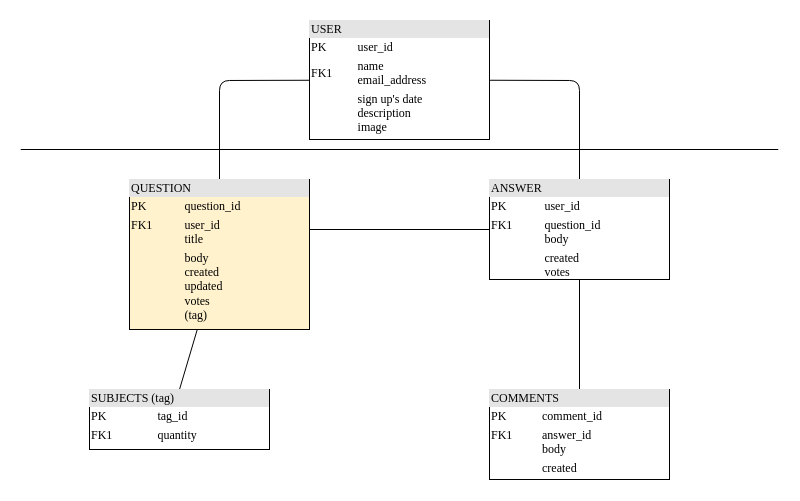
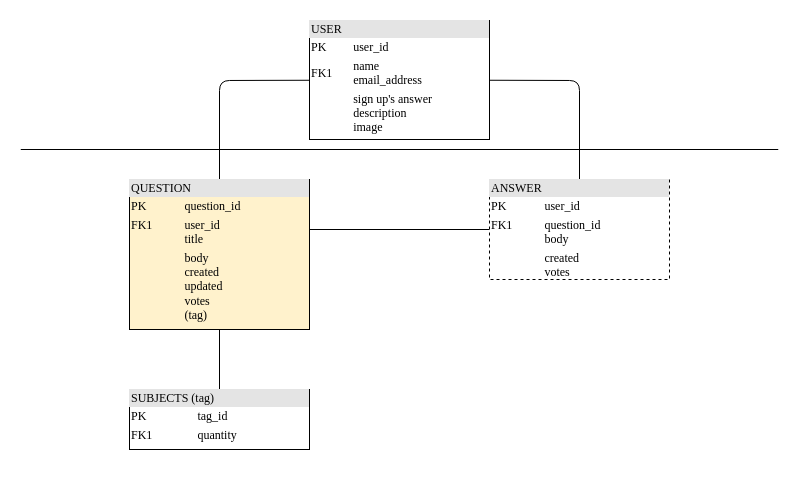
(350, 71) -> (357, 71)
(580, 230) -> (580, 230)
(580, 335) -> none
(180, 420) -> (220, 420)
(580, 435) -> none
